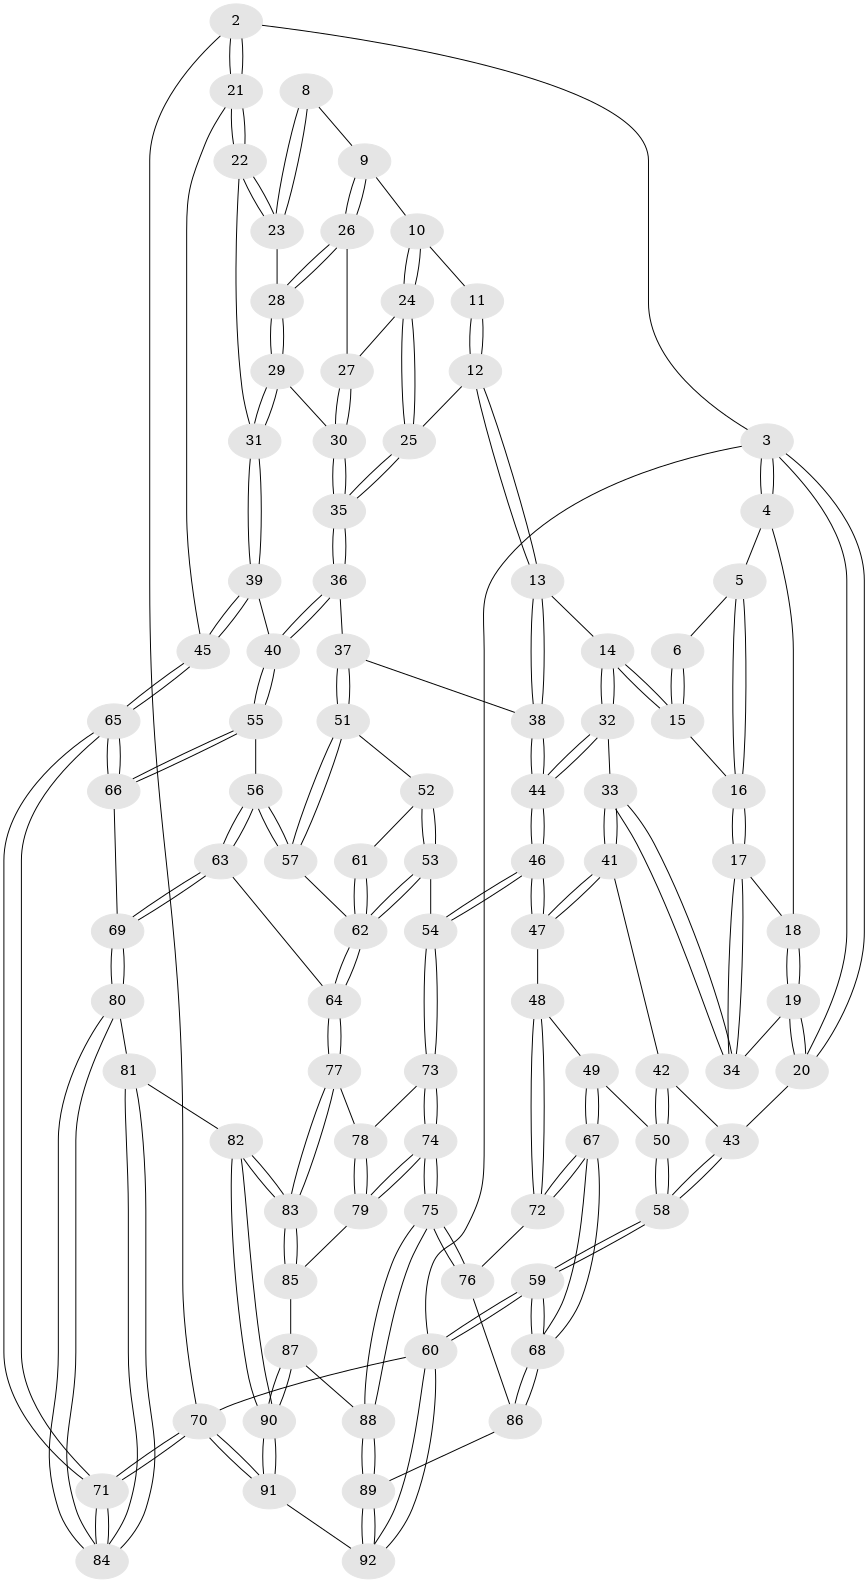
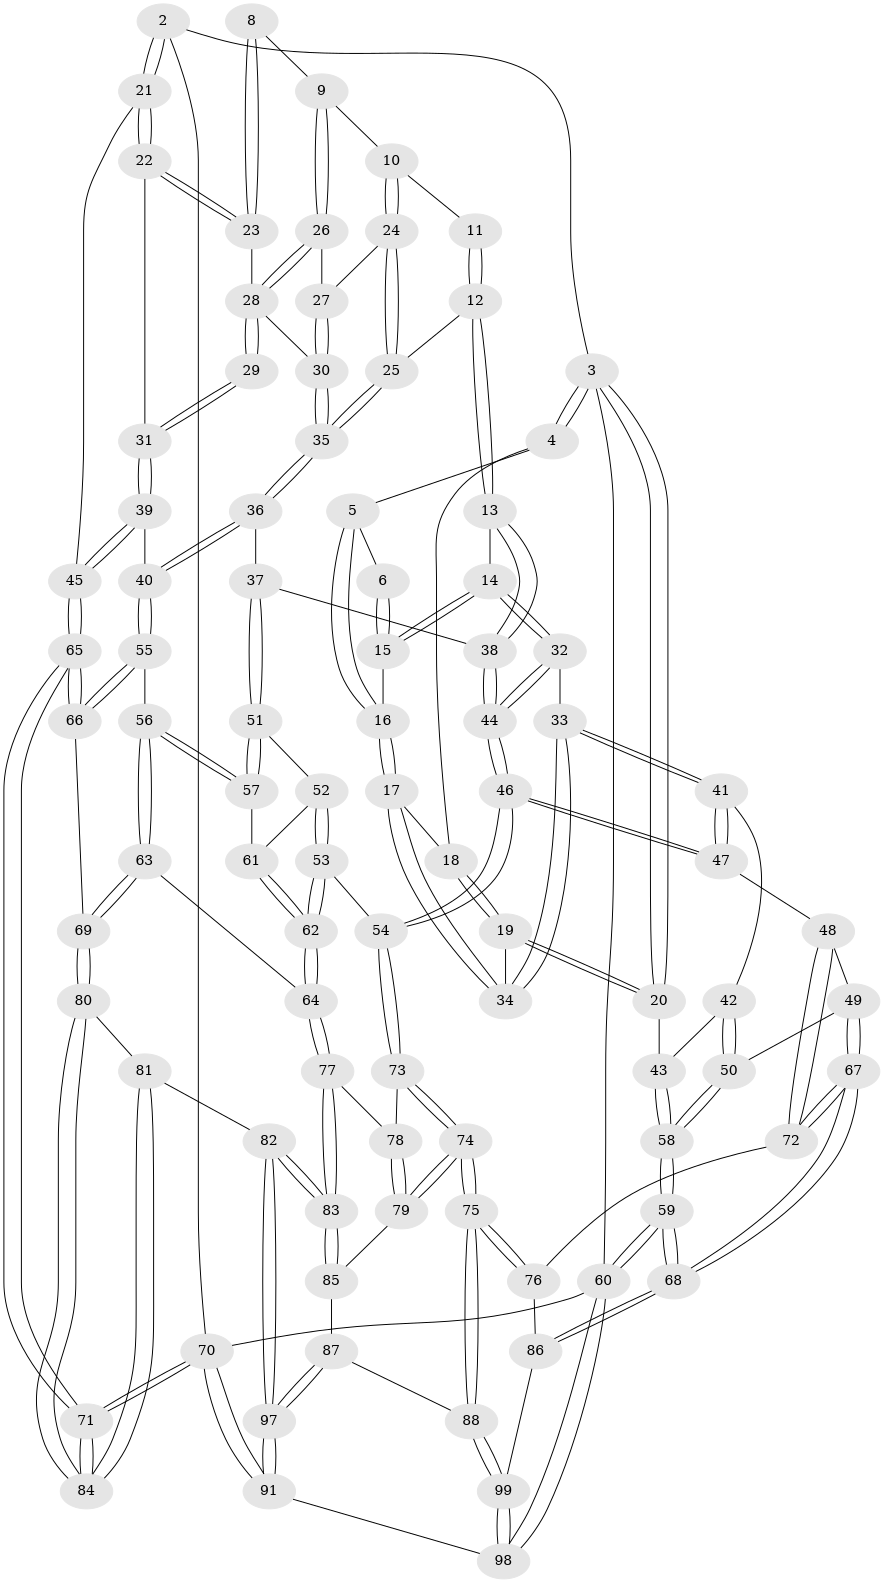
(308, 406) -> (287, 336)
(326, 896) -> (252, 826)
(269, 1421) -> (269, 1421)
(368, 1491) -> (504, 1491)
(368, 1561) -> (504, 1561)
